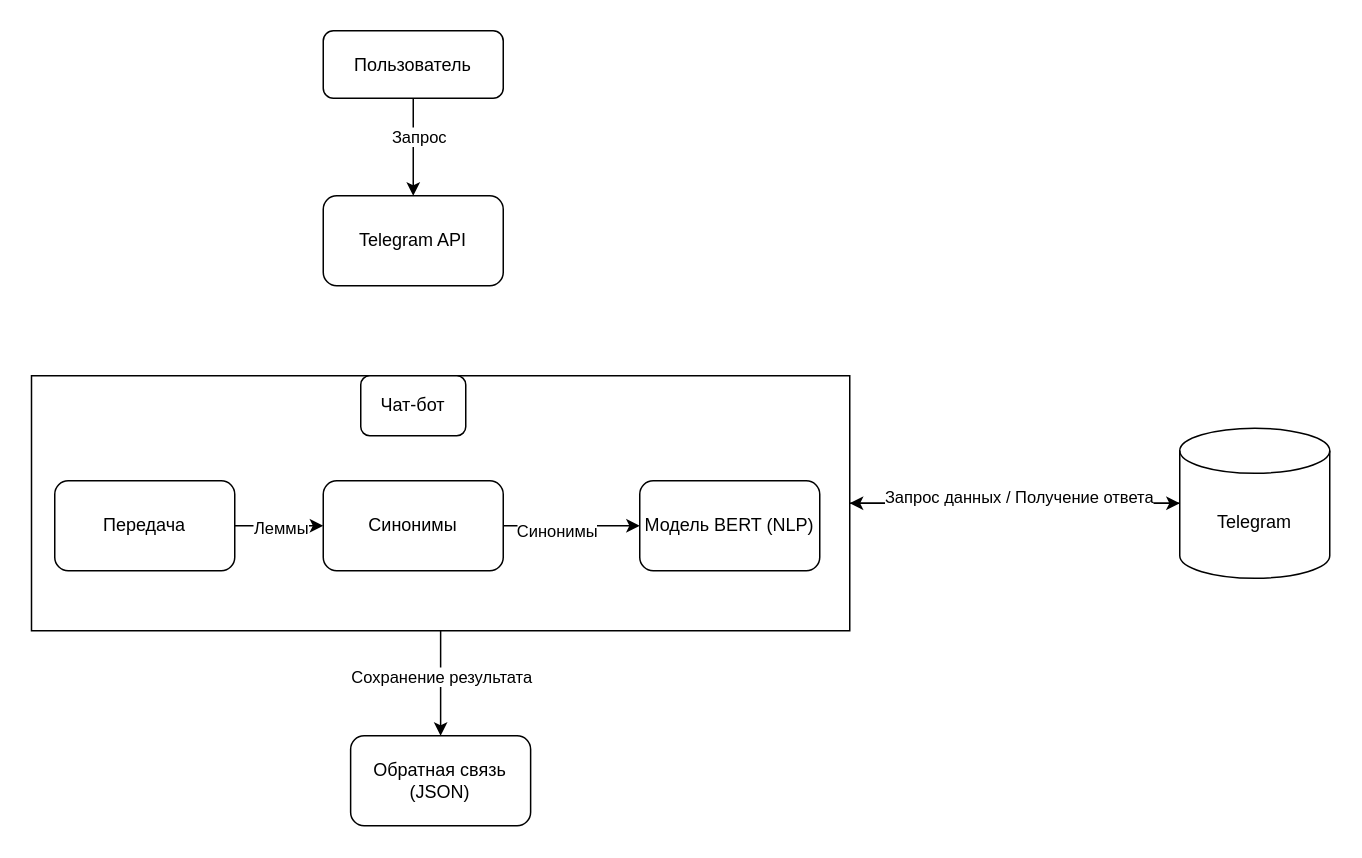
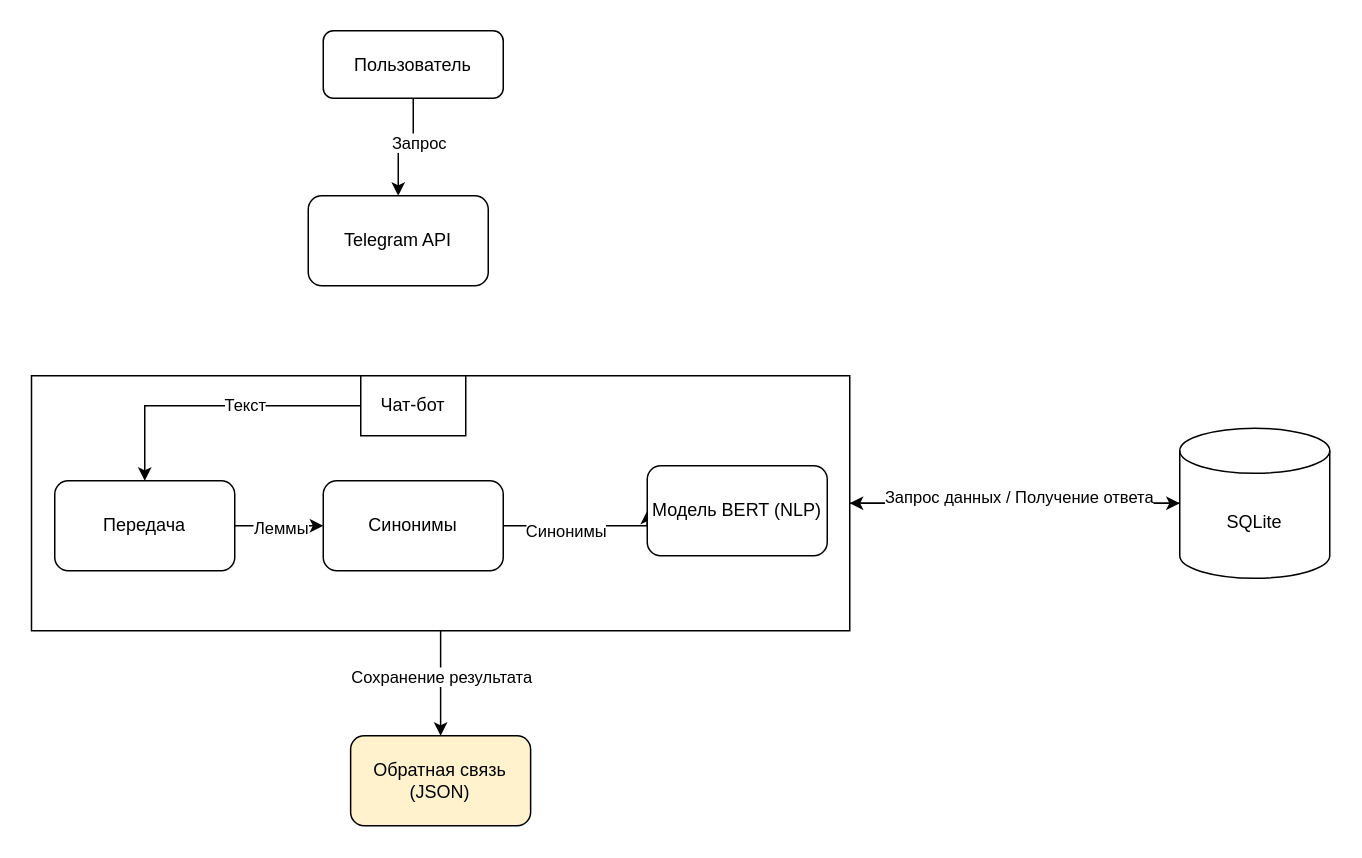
(413, 241) -> (398, 241)
none -> (221, 406)
(413, 406) -> (413, 406)
(1255, 523) -> (1255, 523)
(730, 526) -> (737, 511)
(441, 781) -> (441, 781)
